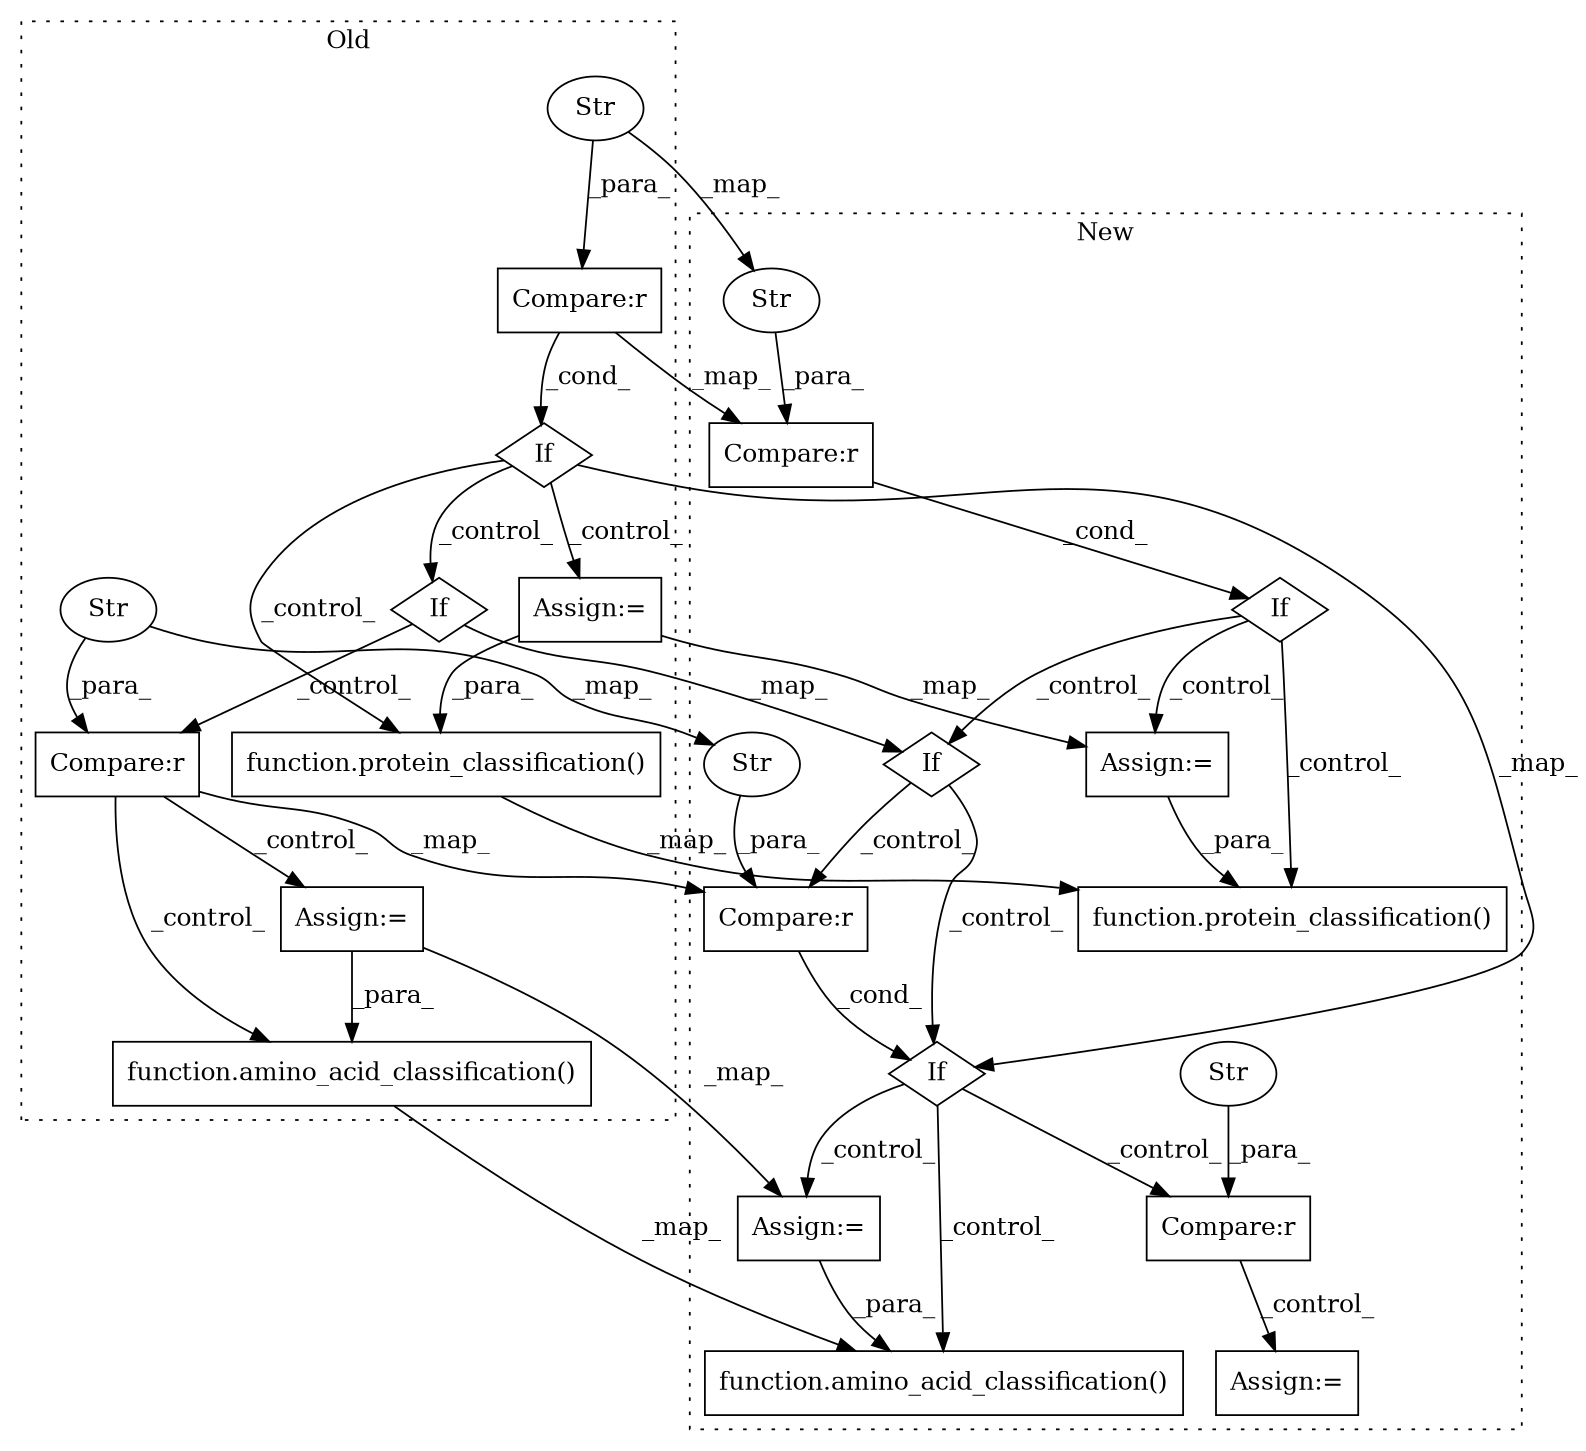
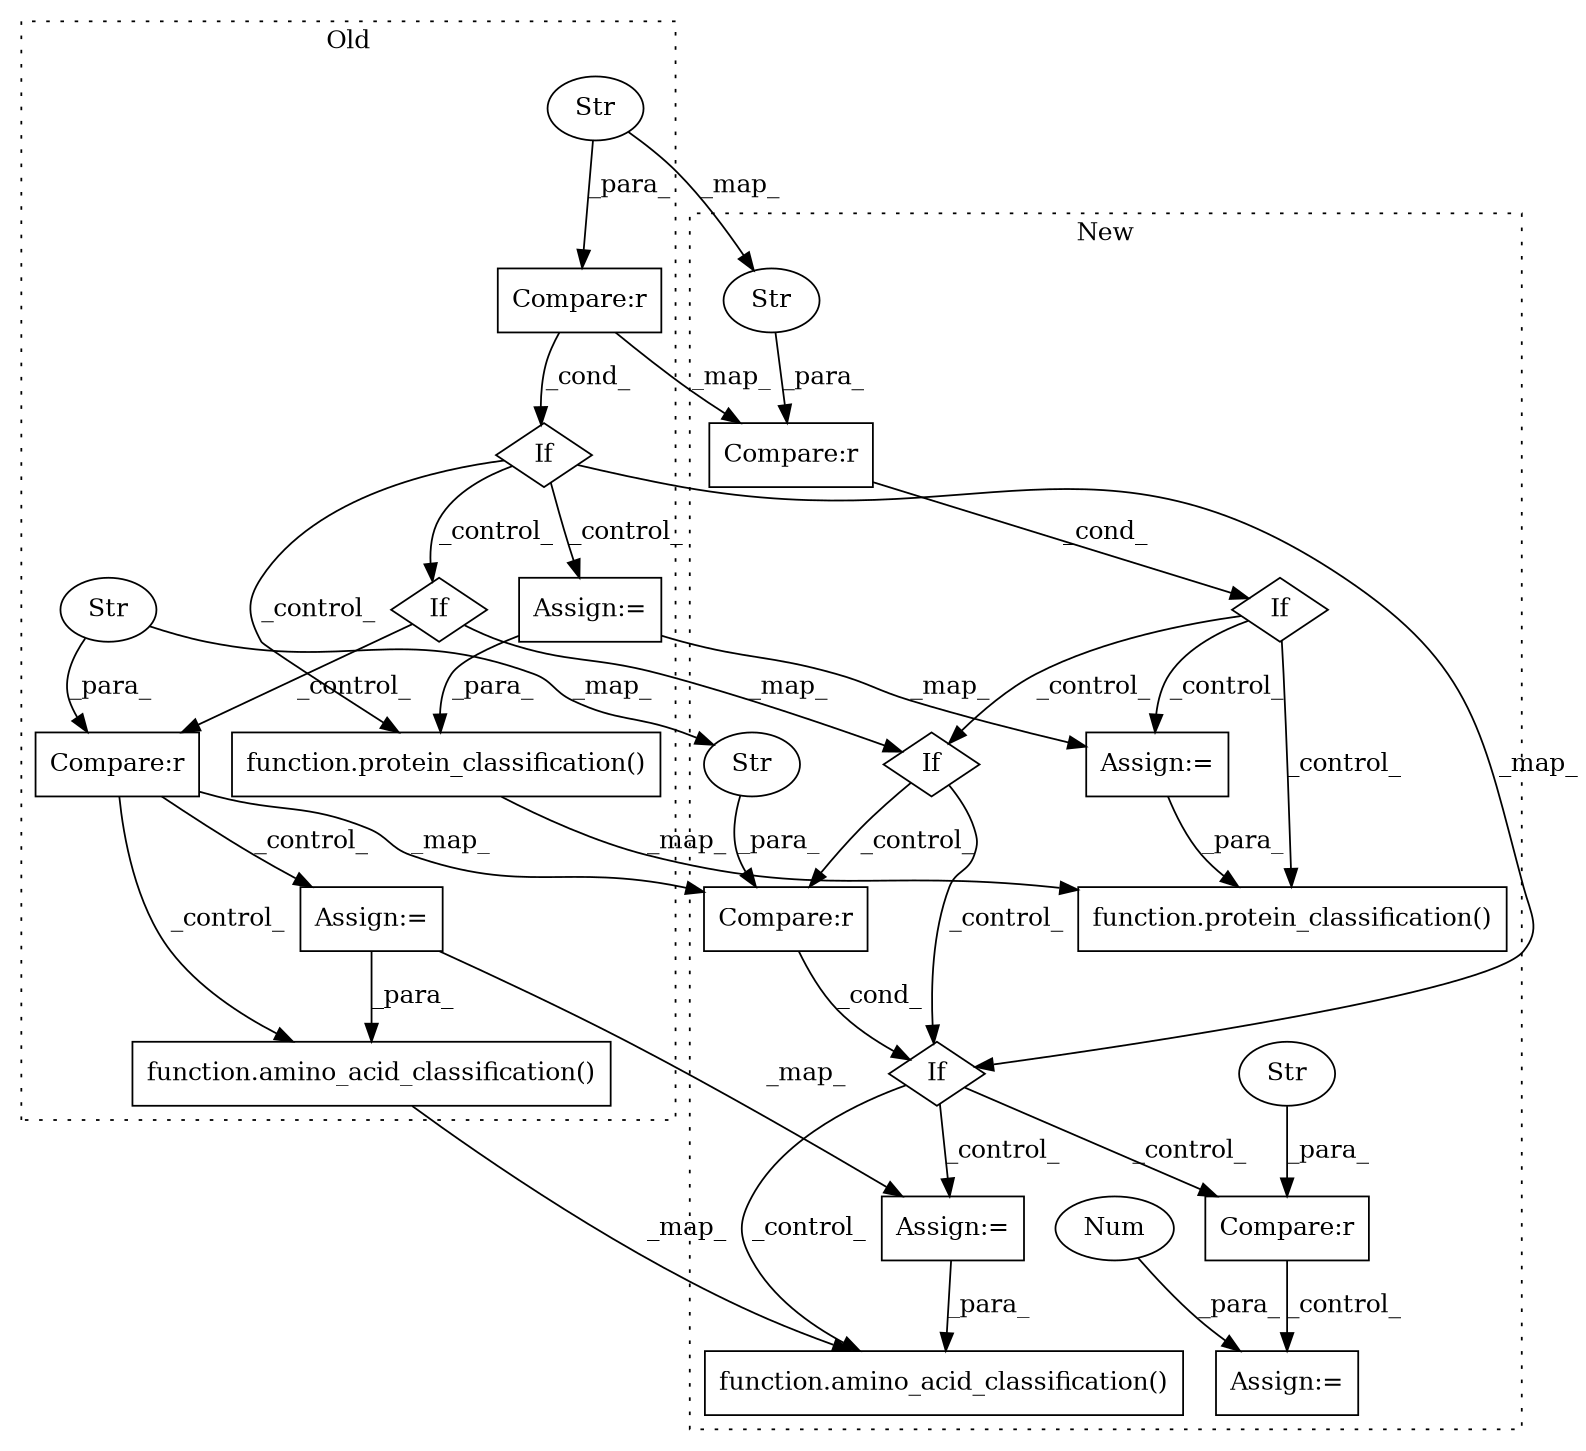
none -> (1115, 1228)
